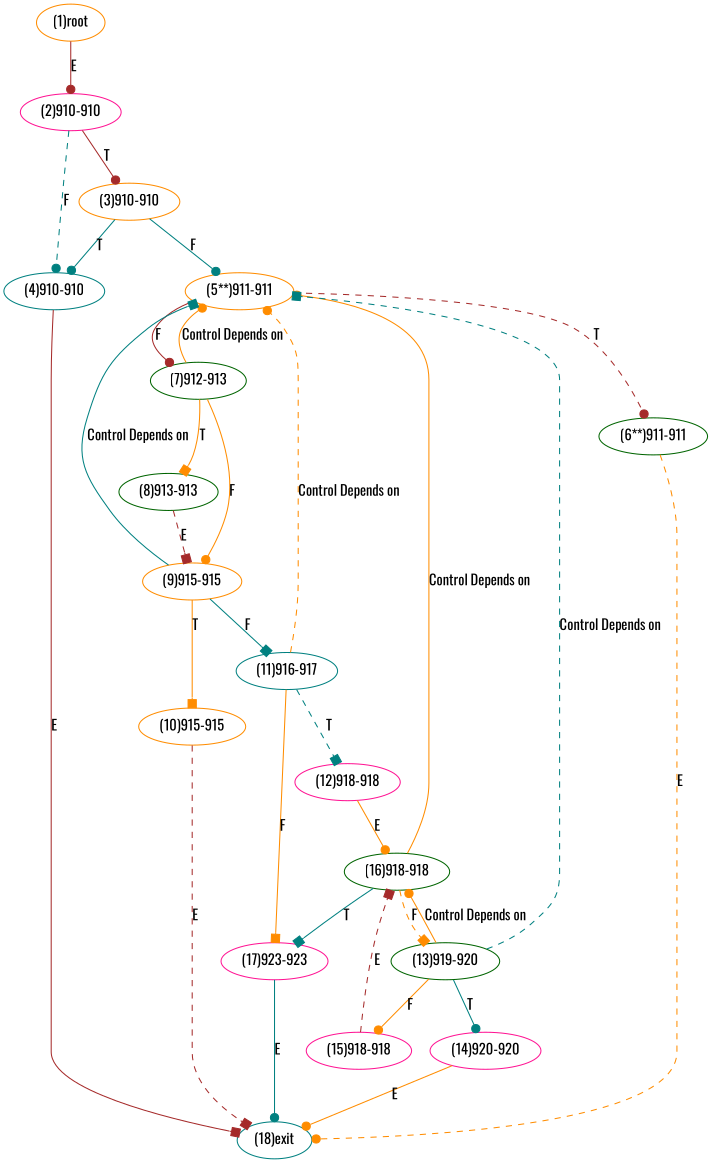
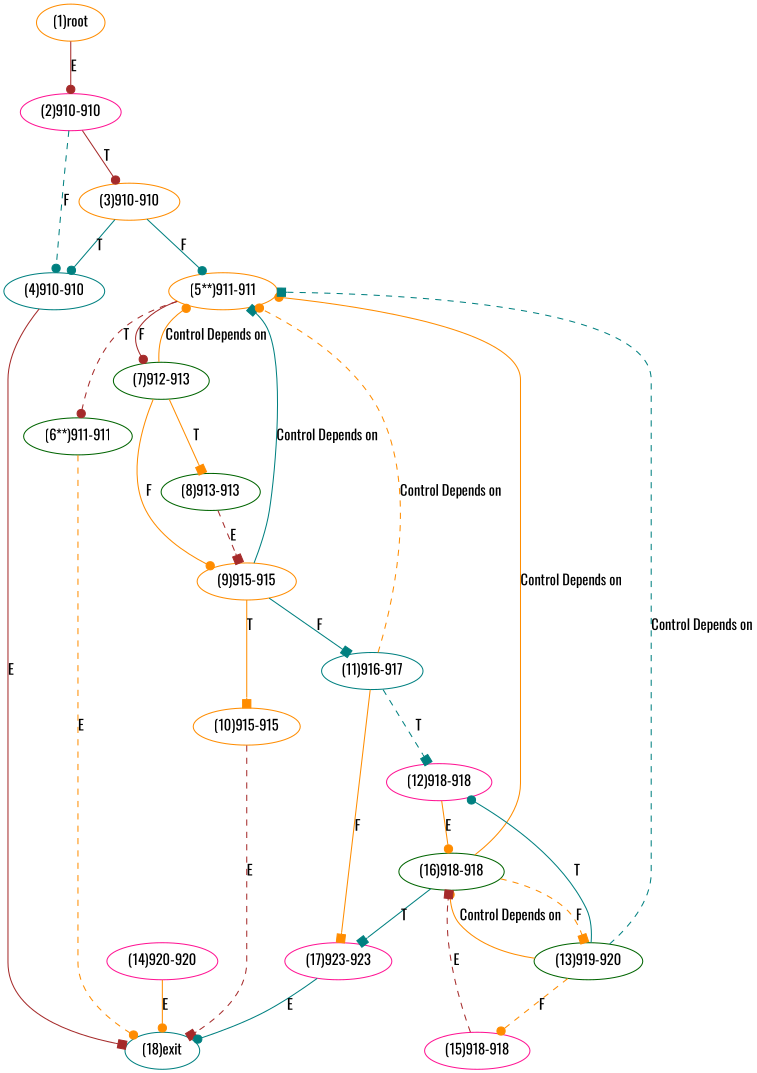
(464, 1002) -> (551, 860)
(405, 1003) -> (536, 1003)
